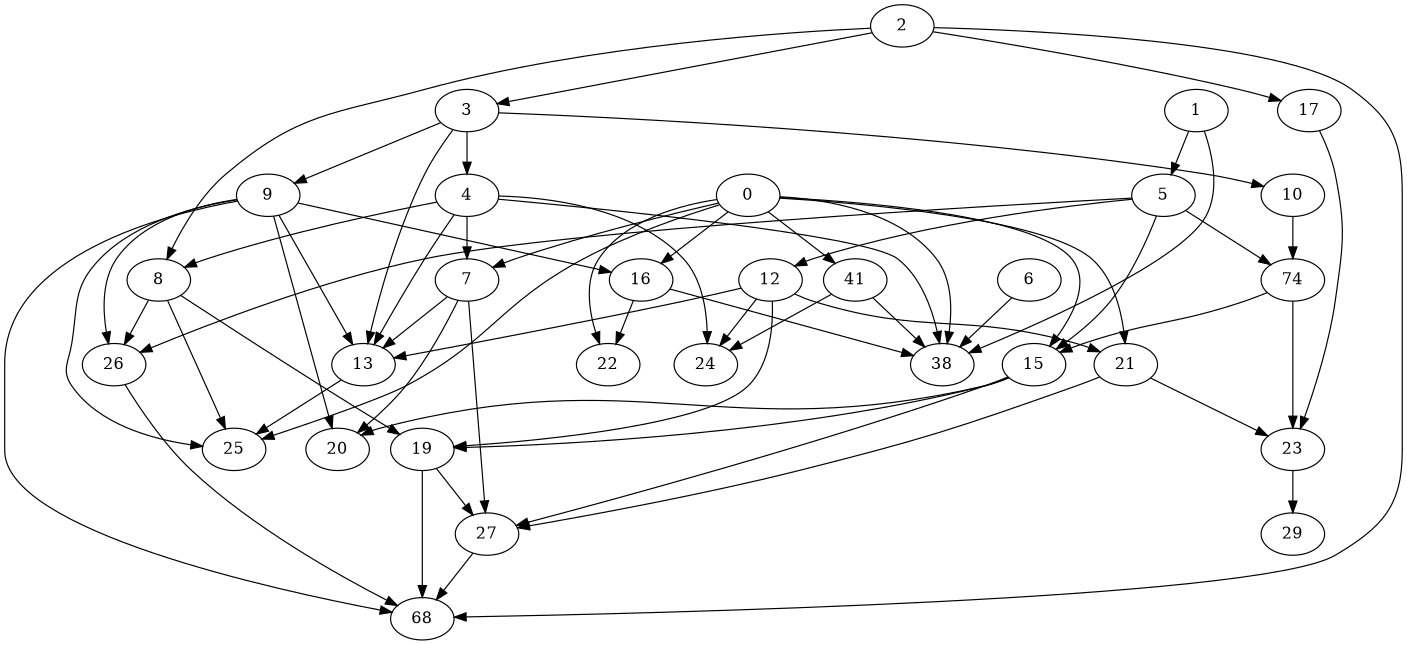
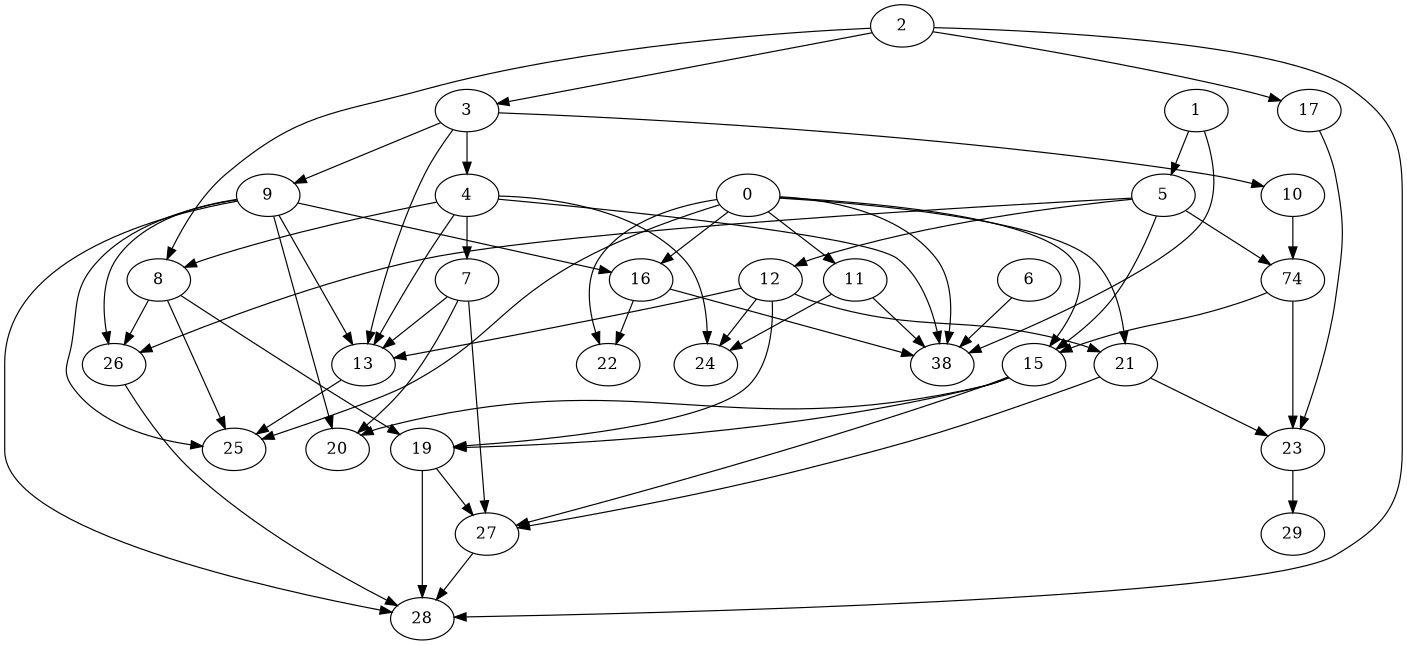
(610, 230) -> none
(855, 280) -> (855, 280)
(422, 619) -> (422, 619)
